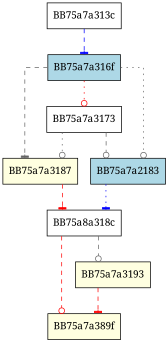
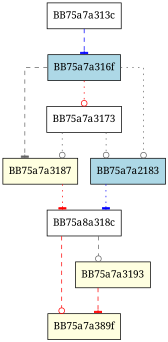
(106, 142) -> (106, 142)
(62, 195) -> (62, 195)
